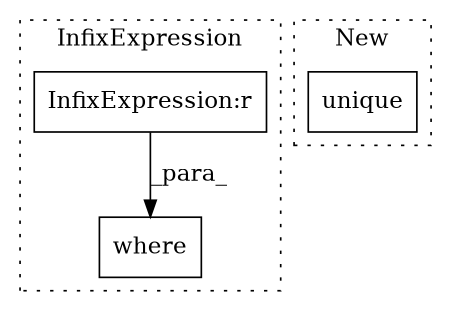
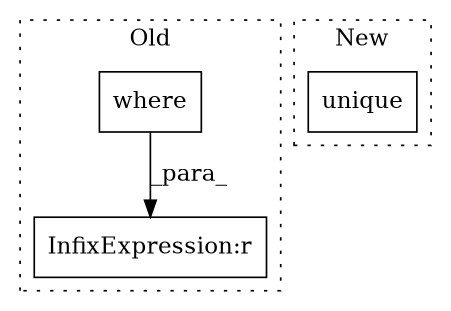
(150, 39) -> (150, 39)
(150, 166) -> (150, 166)
